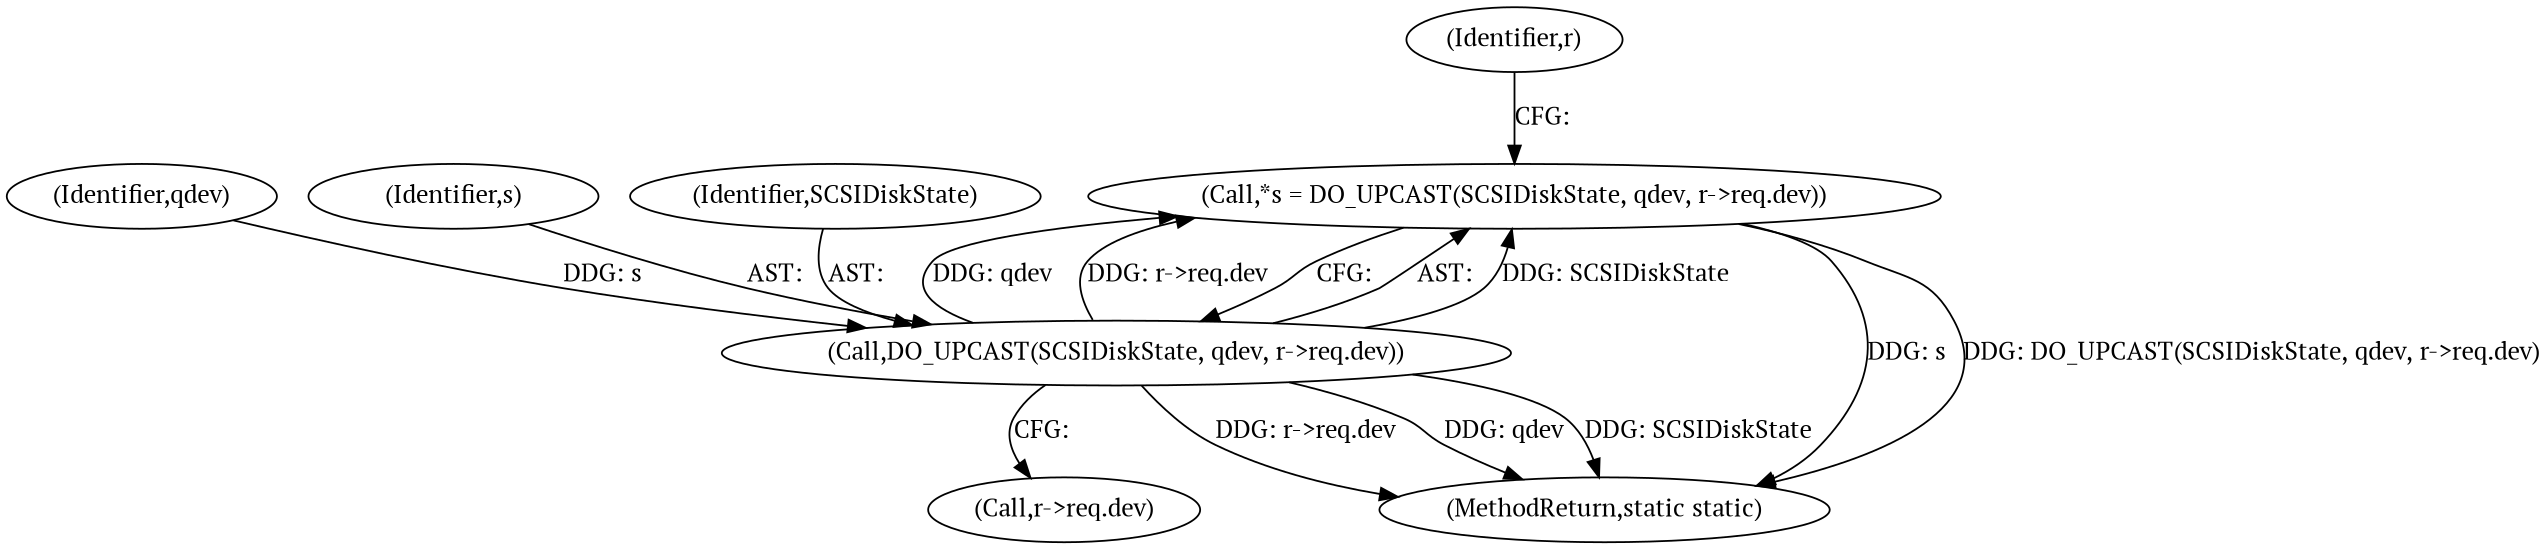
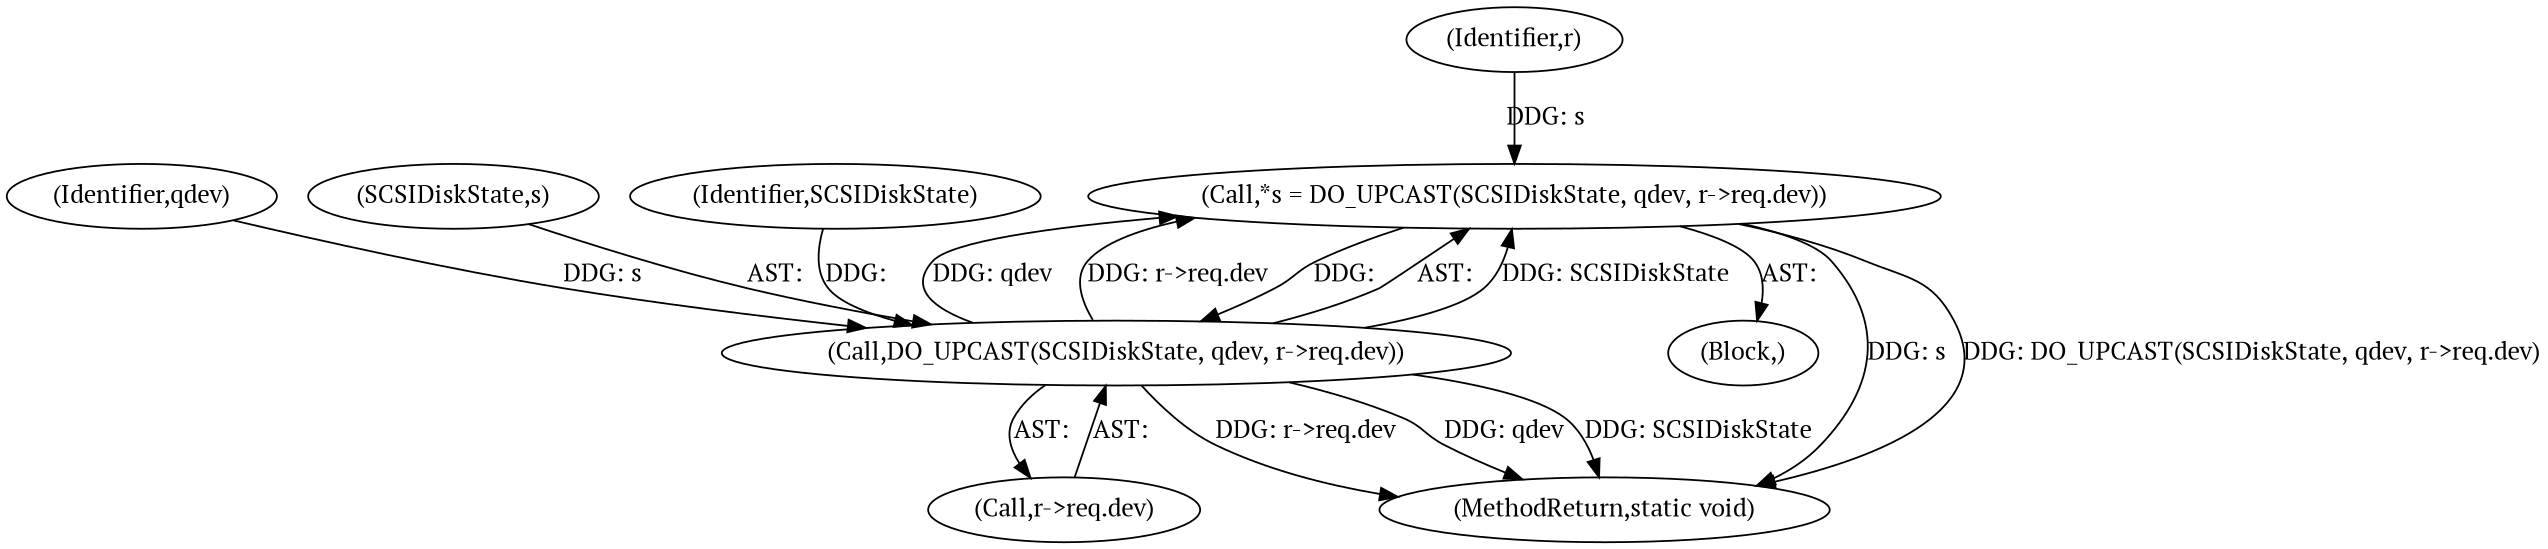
(1546, 118) -> (1546, 118)
(453, 196) -> (453, 196)
(860, 275) -> (860, 275)
(1348, 275) -> (1348, 275)
none -> (1743, 353)
(1045, 431) -> (1045, 431)
none -> (1087, 440)
(1605, 510) -> (1605, 510)
